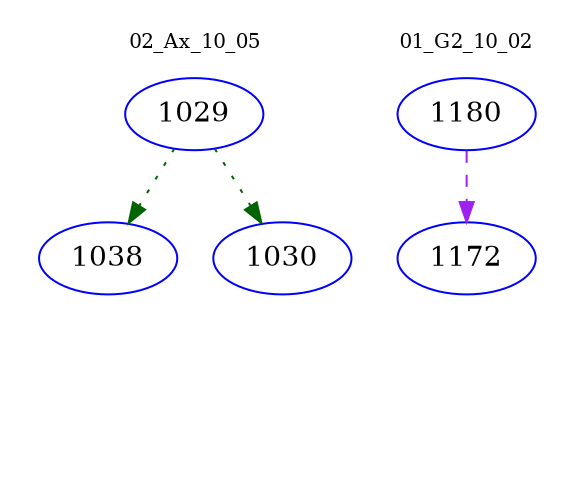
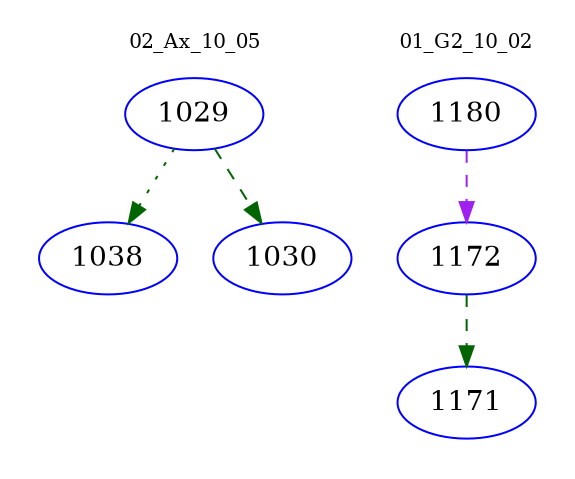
(233, 177) -> (233, 177)
none -> (467, 403)
